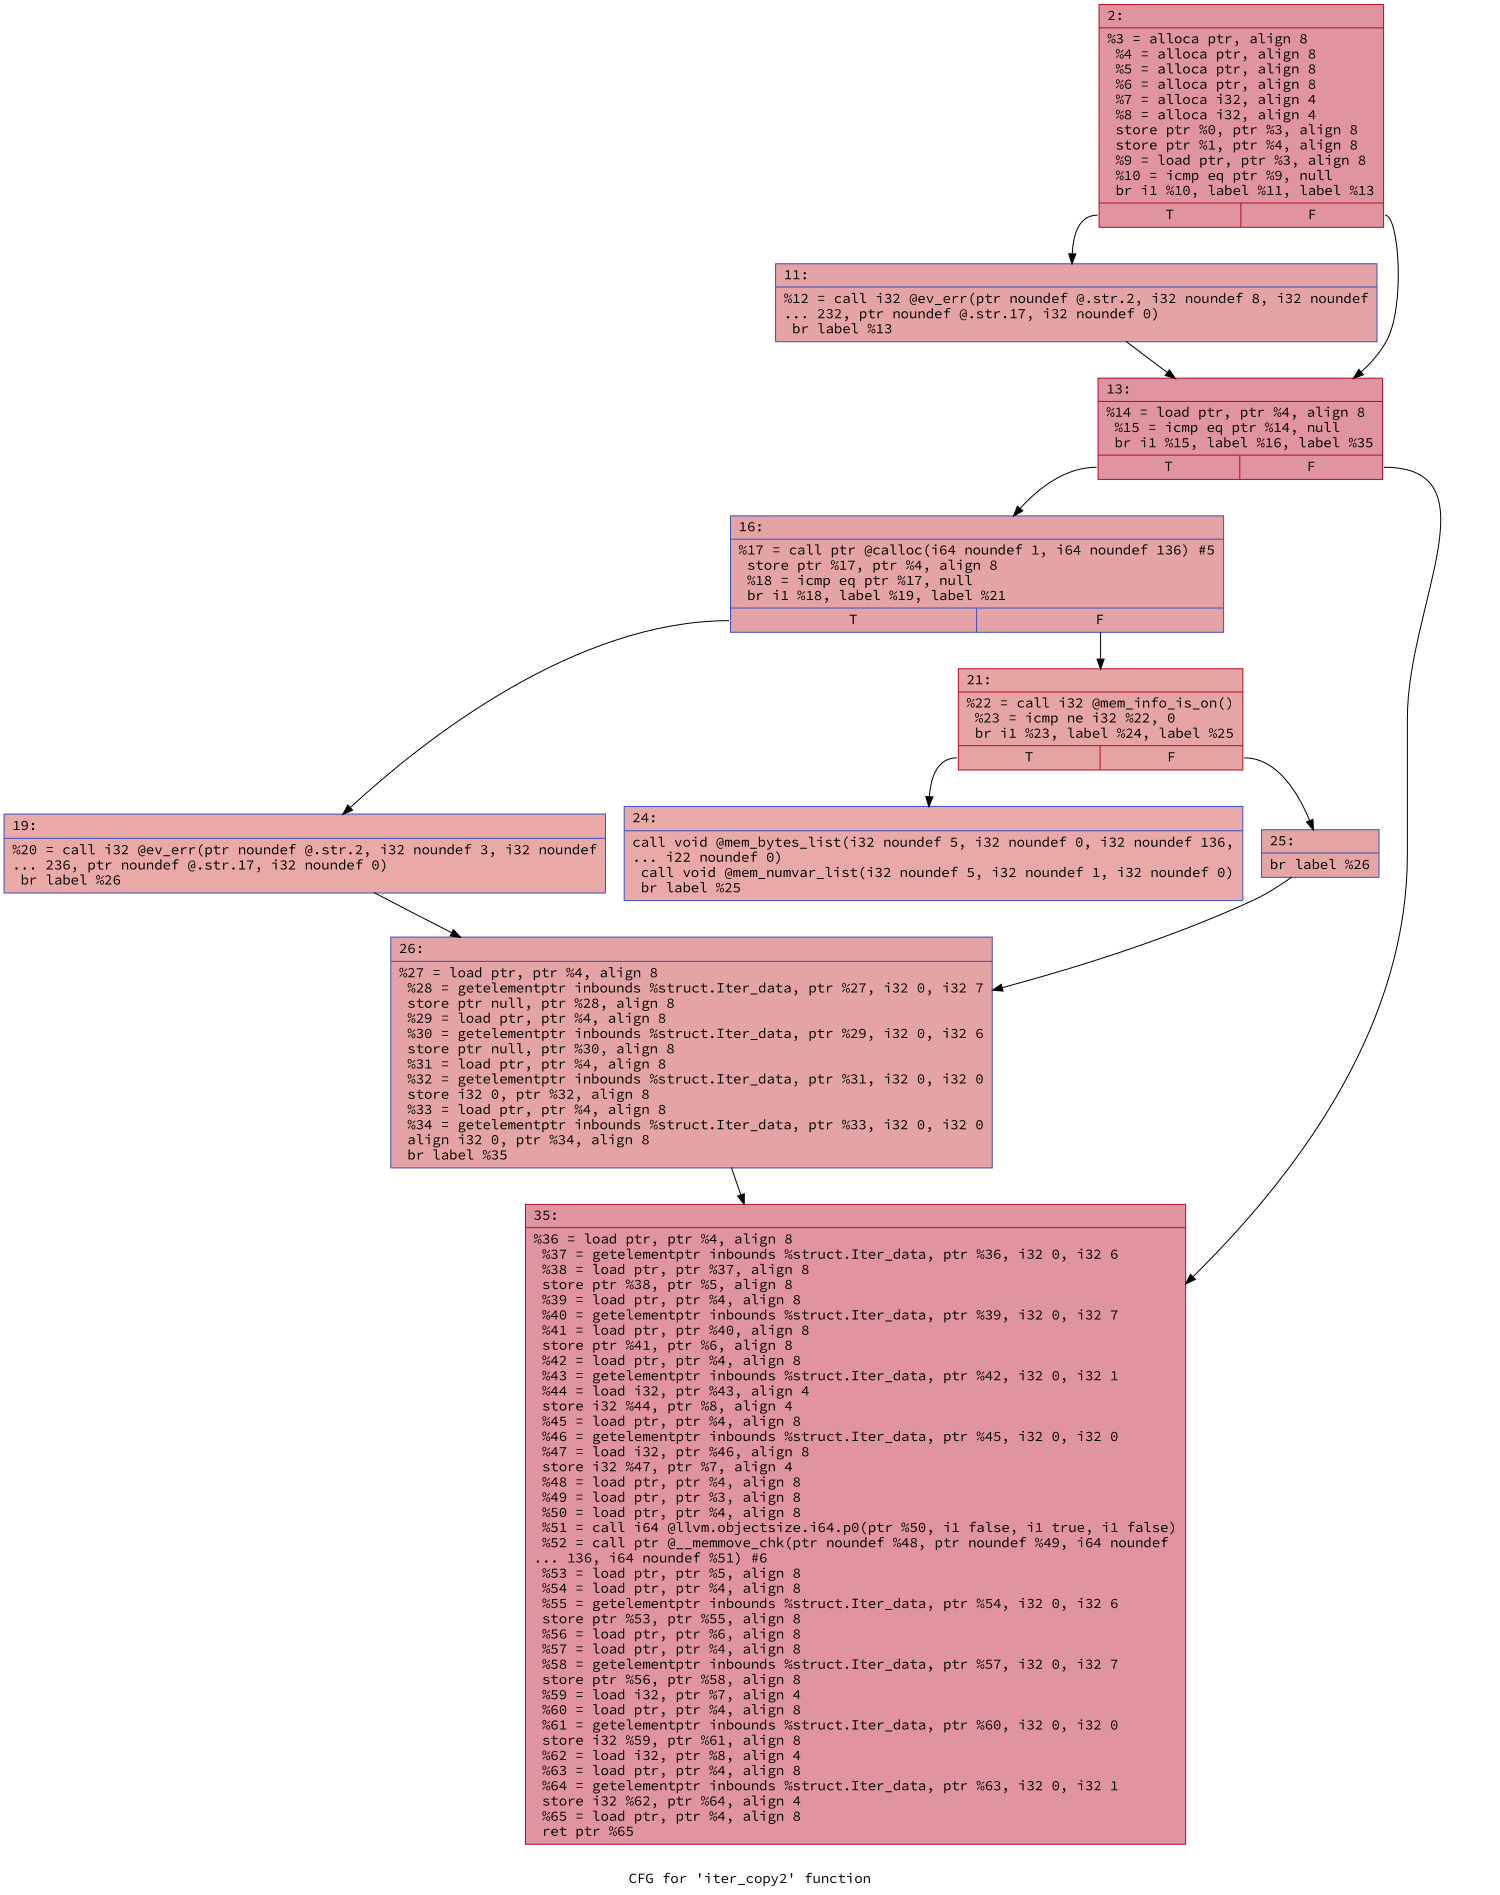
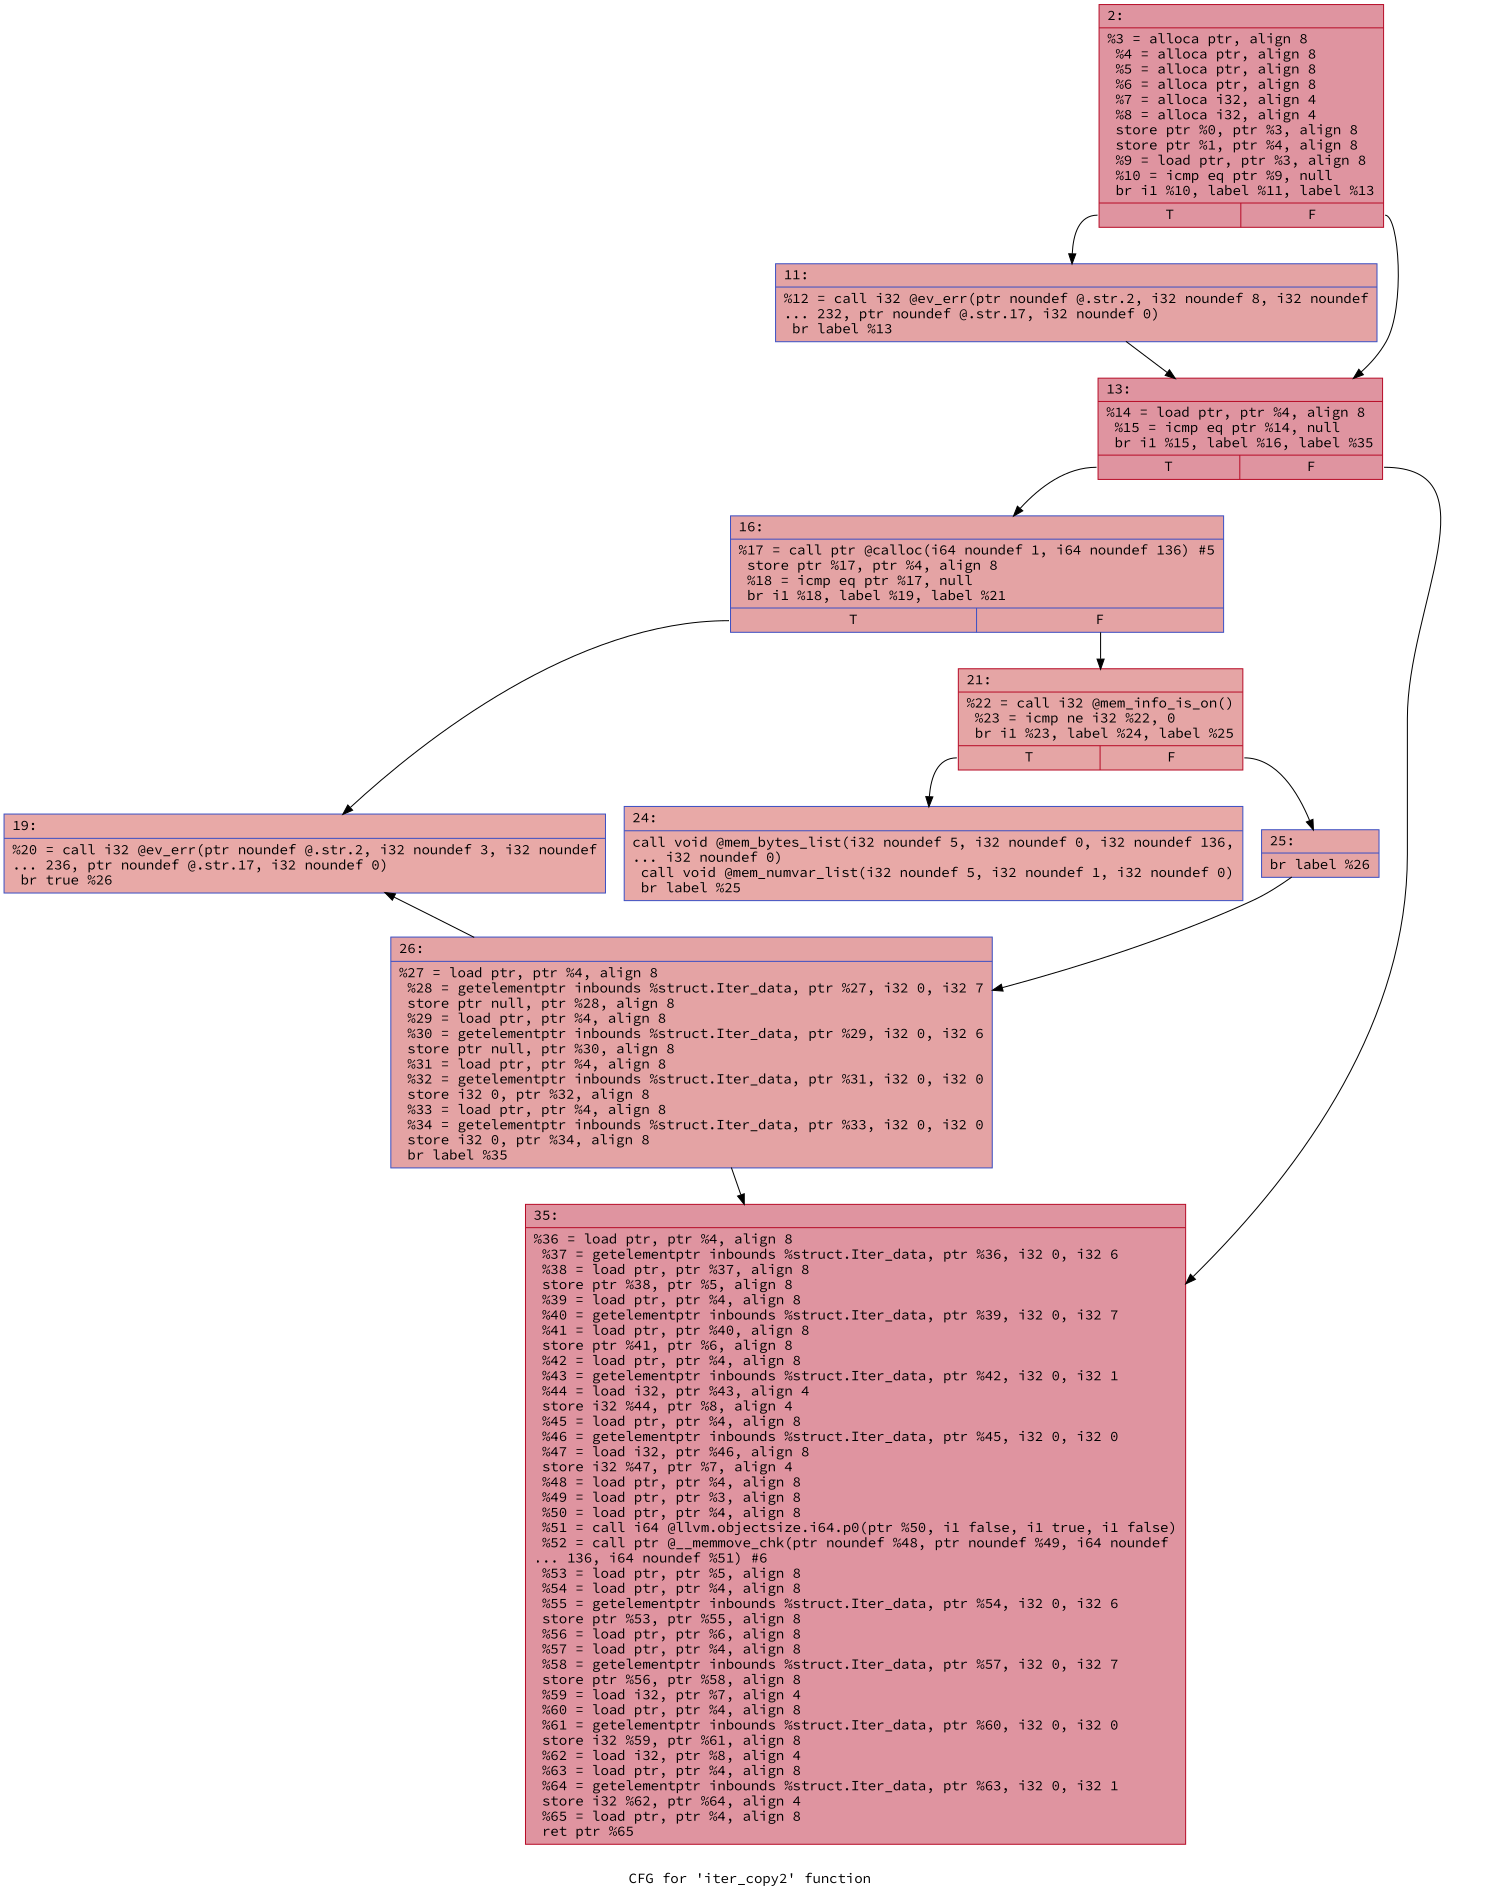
(708, 858) -> (708, 858)
(67, 880) -> (63, 880)
(413, 913) -> (434, 917)
(524, 1140) -> (524, 1140)
